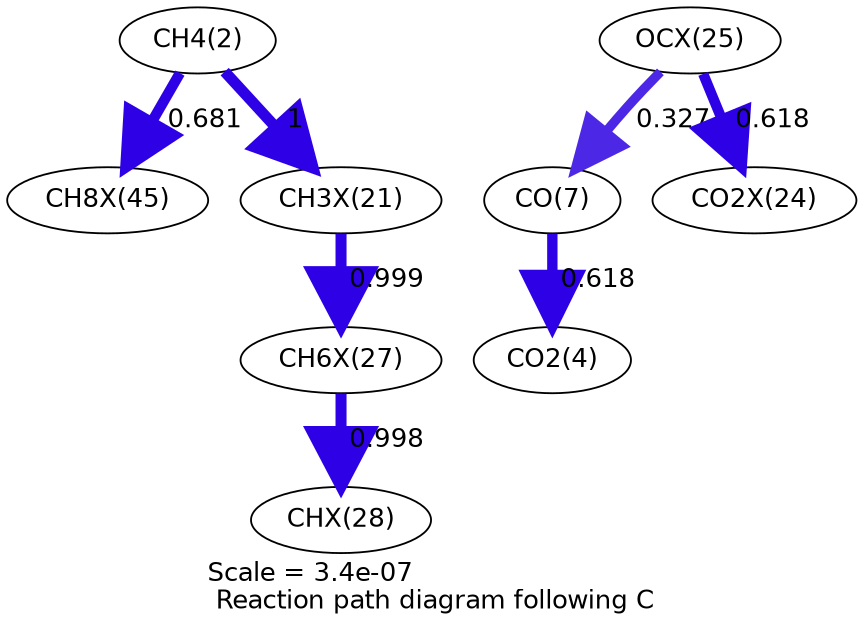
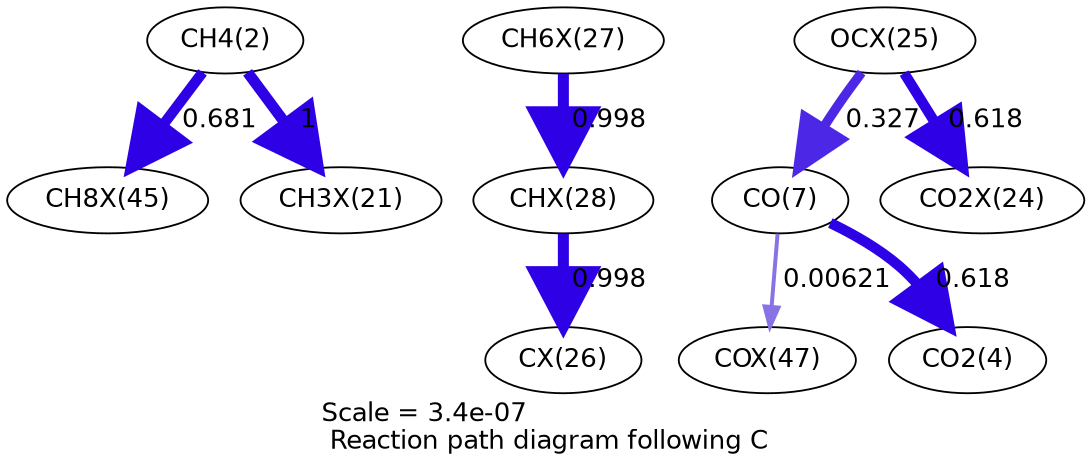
(341, 252) -> none
none -> (563, 360)
none -> (767, 360)
